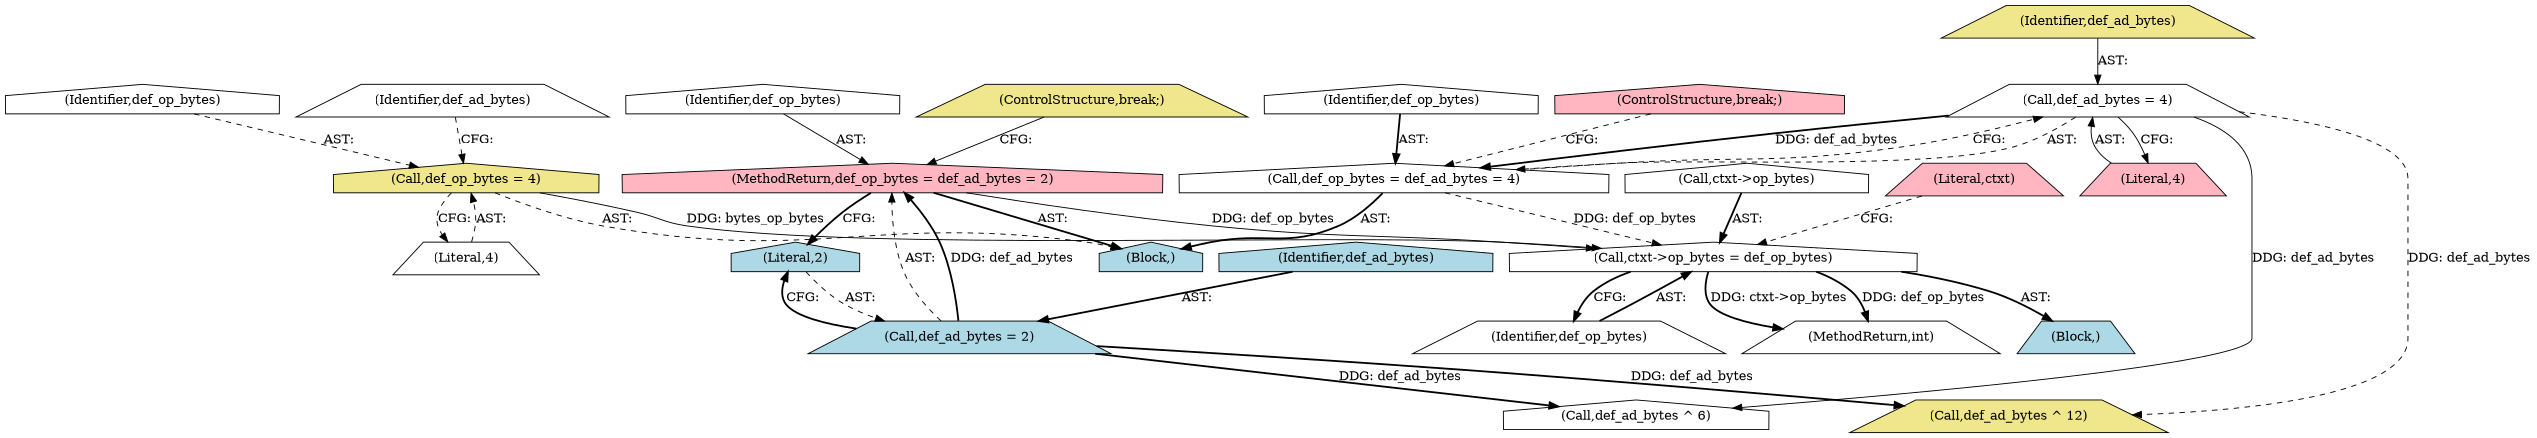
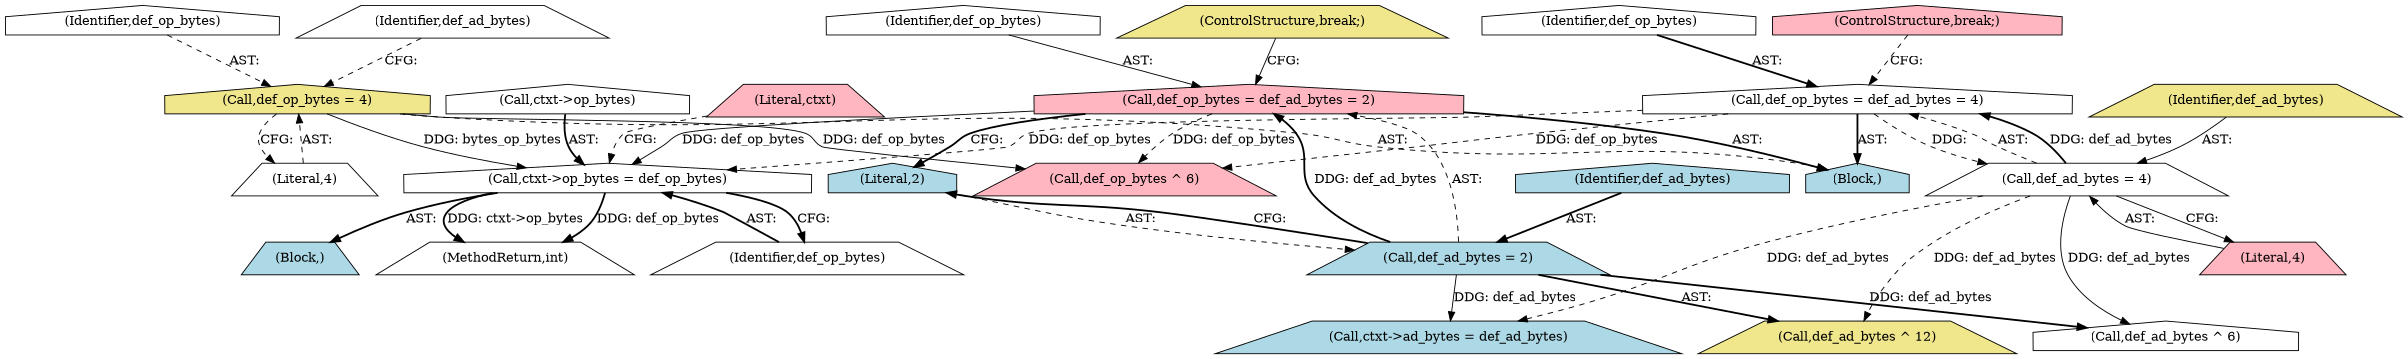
(1991, 140) -> (1951, 140)
(892, 180) -> (1249, 101)
none -> (1125, 180)
none -> (1448, 337)
(1692, 377) -> (1699, 298)
